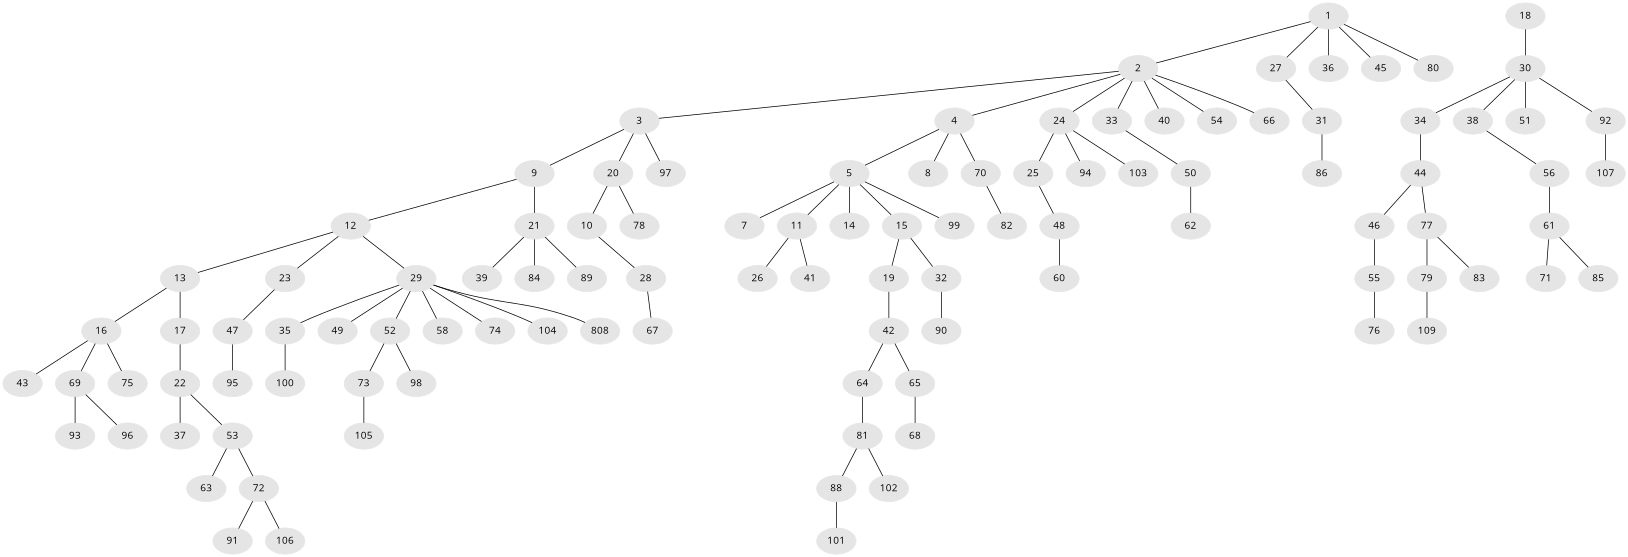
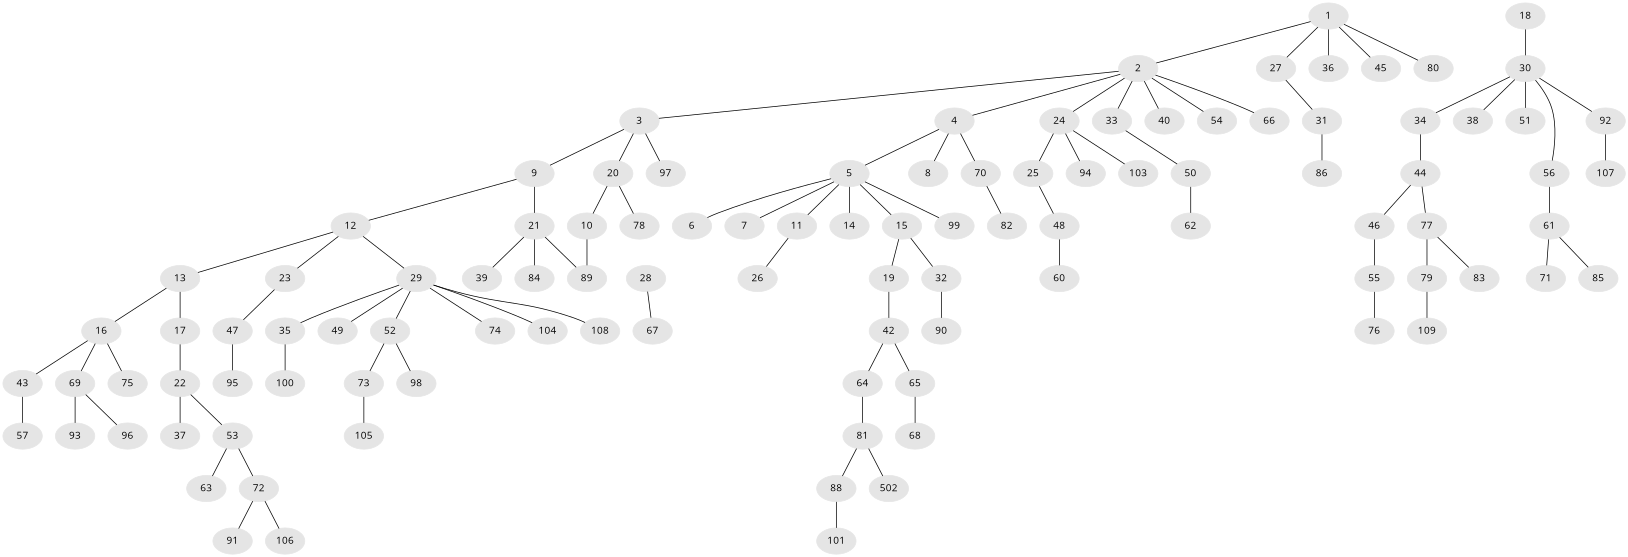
(1511, 147) -> (1554, 118)
none -> (692, 226)
(617, 252) -> (587, 252)
(810, 279) -> none
(443, 331) -> none
(600, 331) -> (600, 331)
none -> (23, 436)
(889, 489) -> (889, 489)
